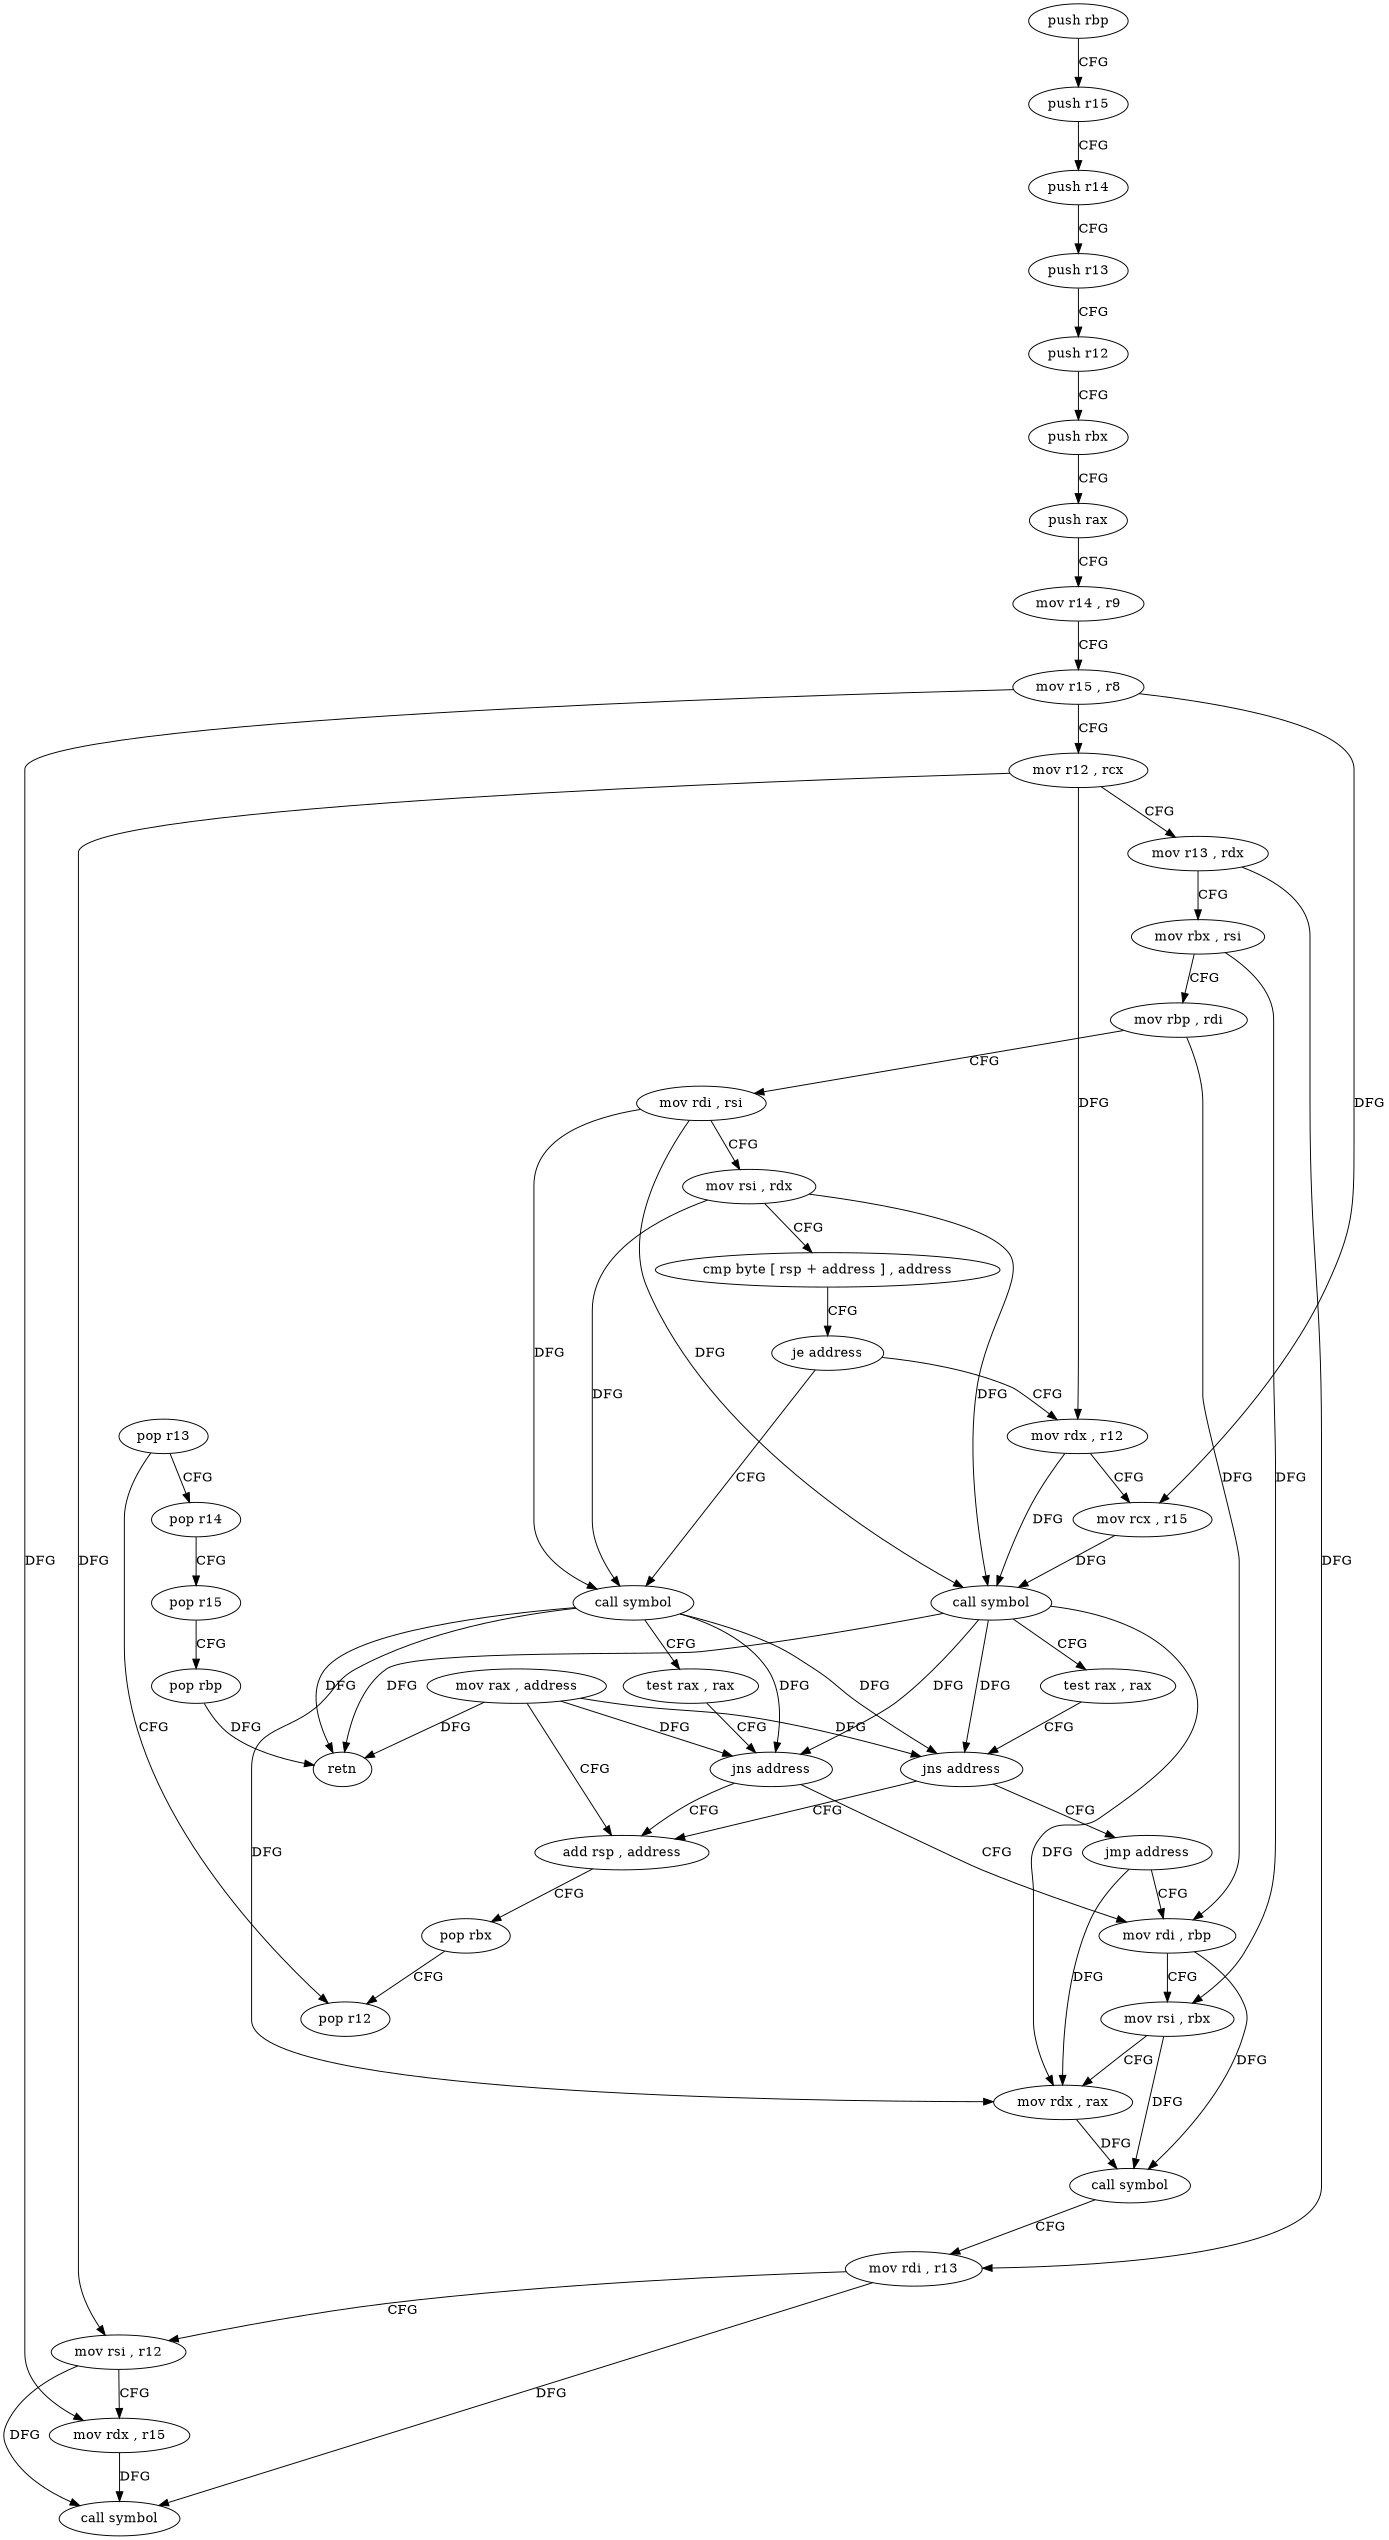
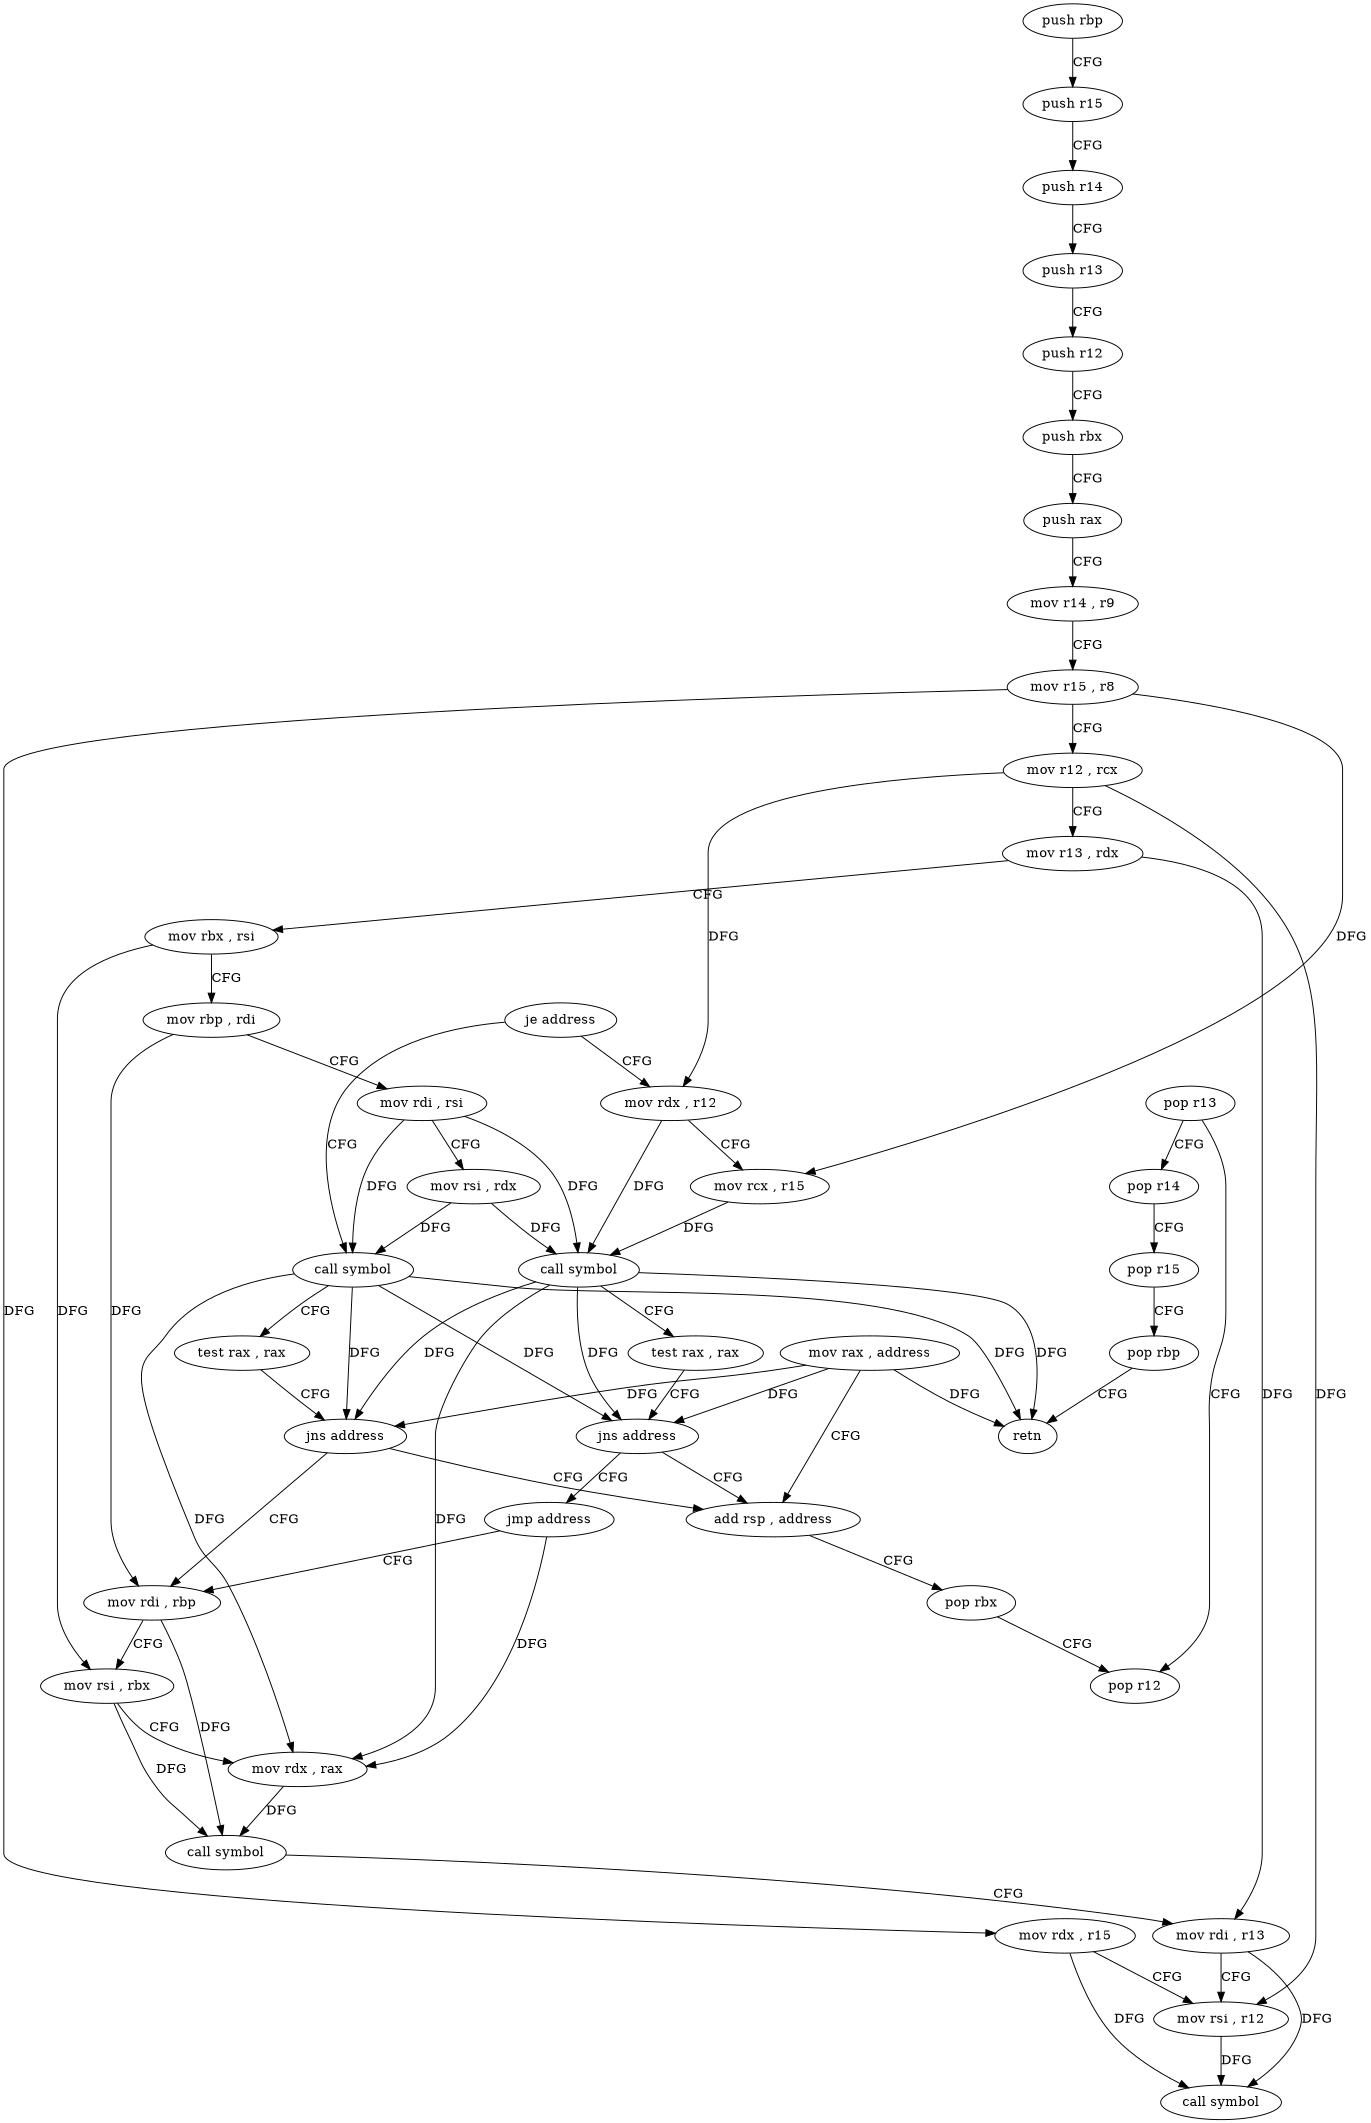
(828, 1270) -> none
(246, 1728) -> (1113, 1395)
(119, 2389) -> (1139, 1975)
